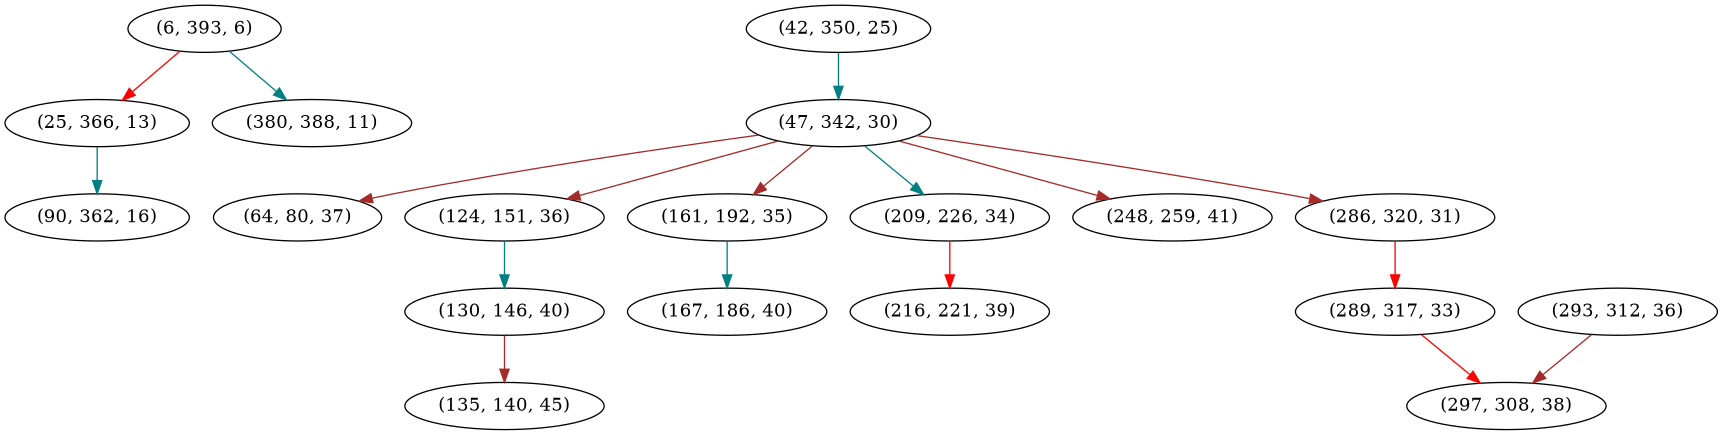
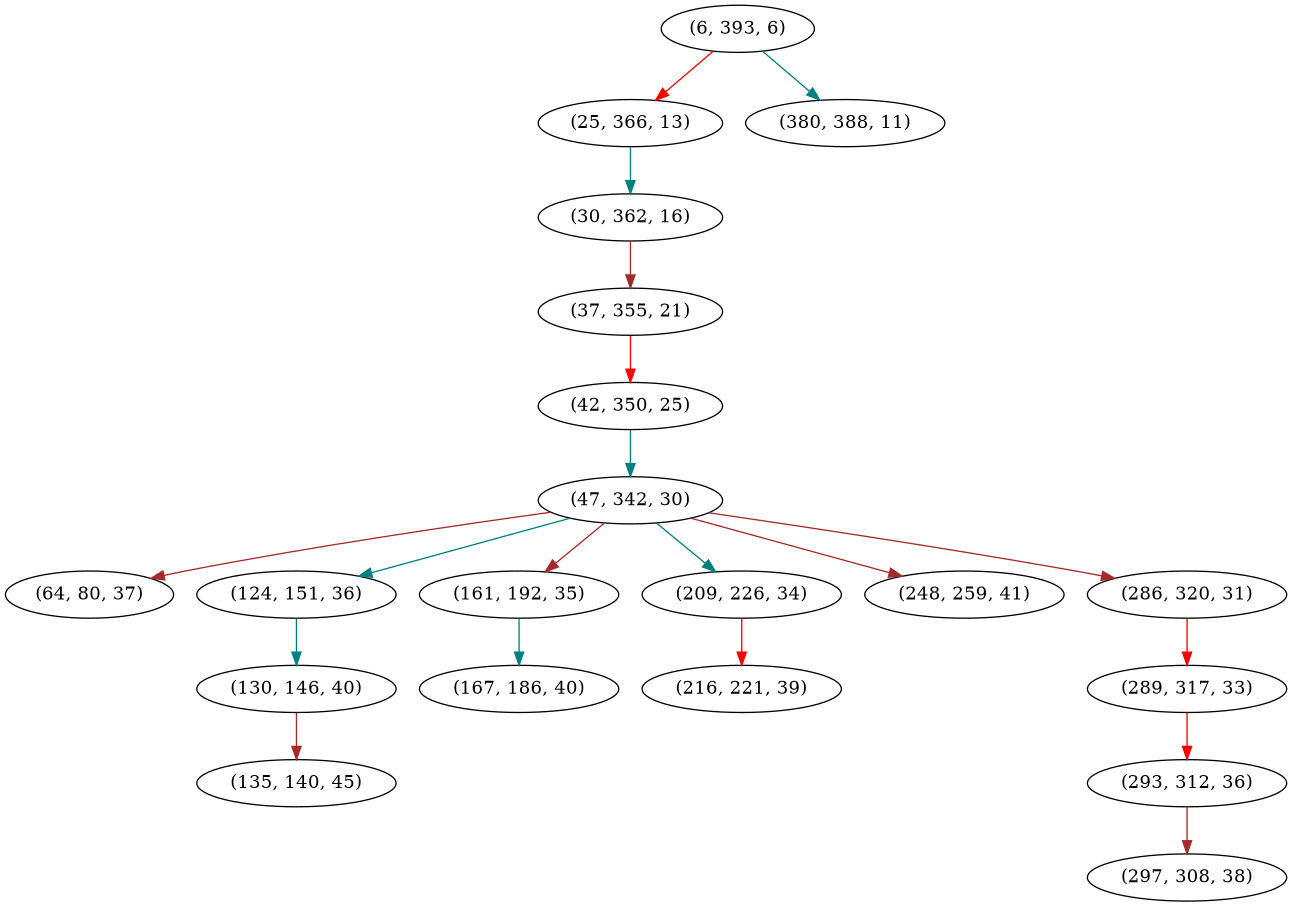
(679, 168) -> (471, 545)
(97, 217) -> (630, 217)
none -> (630, 312)
(1446, 355) -> (1187, 730)
